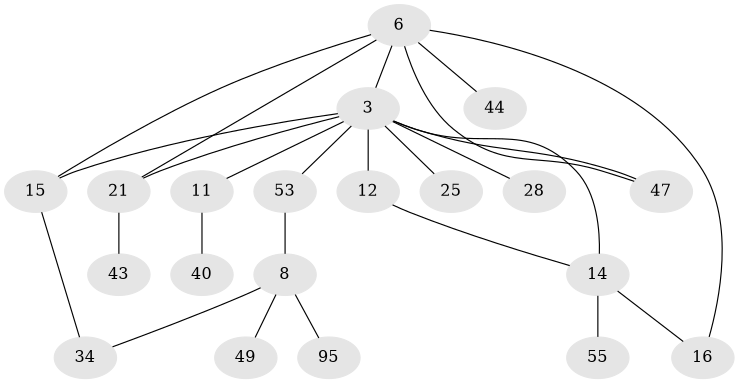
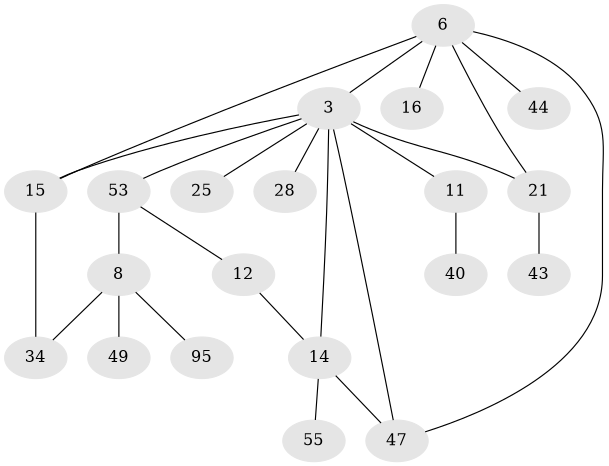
(368, 150) -> (181, 233)
(650, 316) -> (358, 399)
